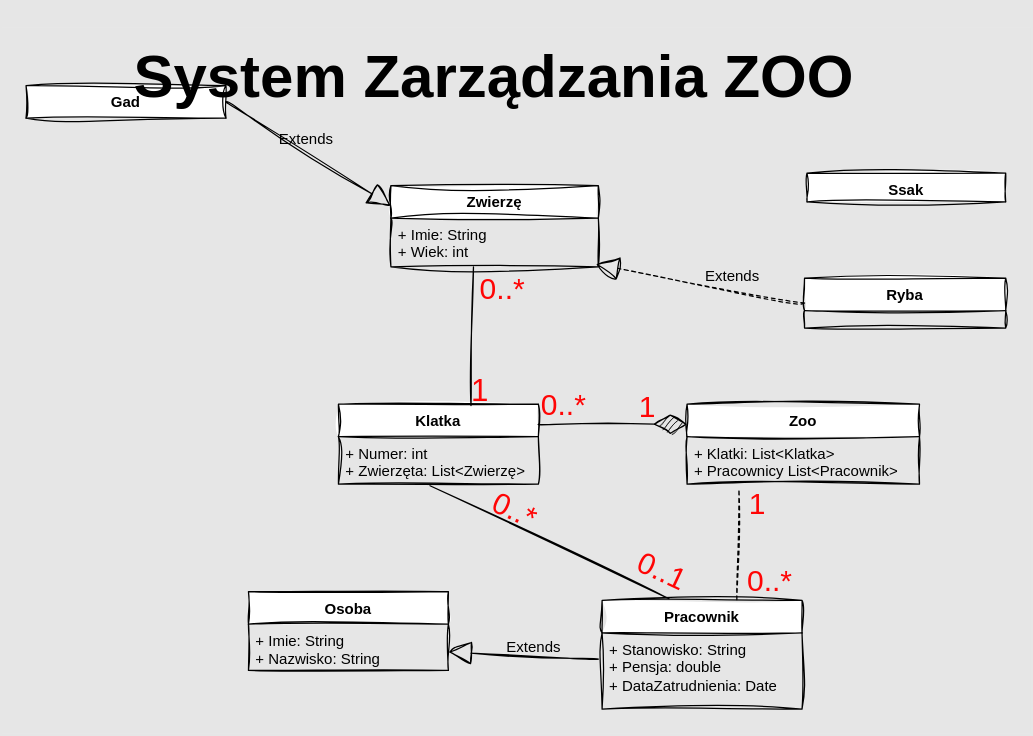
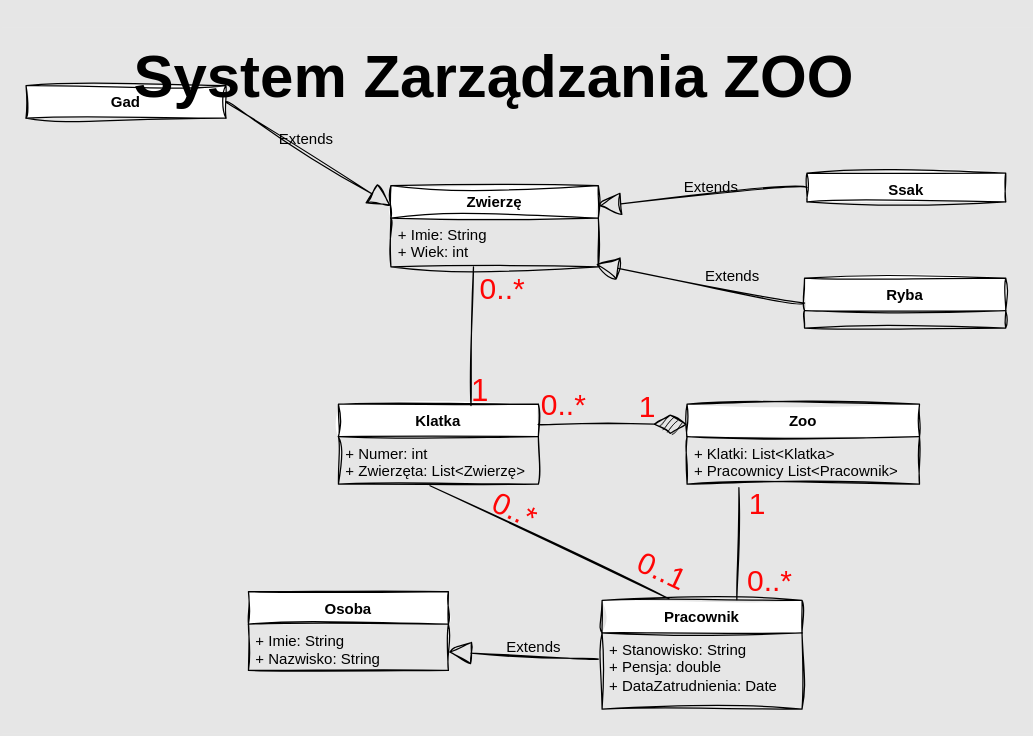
none -> (683, 198)
(709, 285) -> (709, 285)
(738, 542) -> (738, 542)
